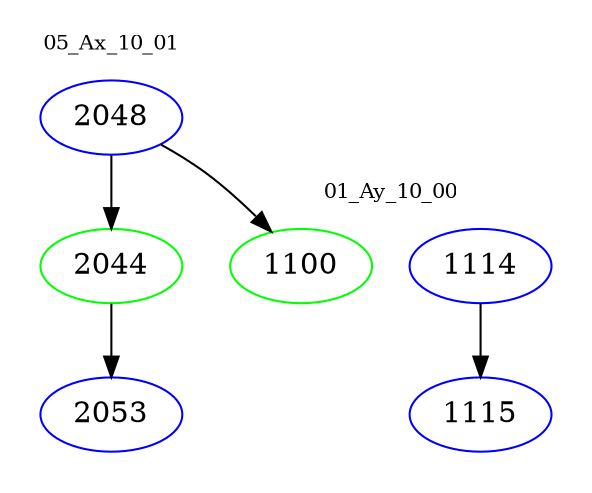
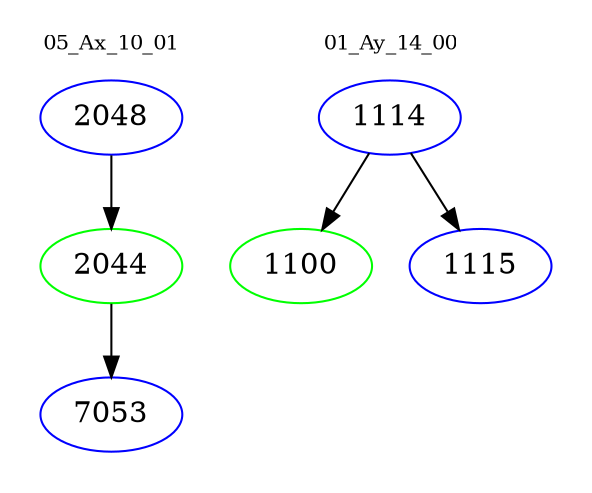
(227, 190) -> (351, 182)
(391, 193) -> (391, 44)
(111, 415) -> (111, 415)
